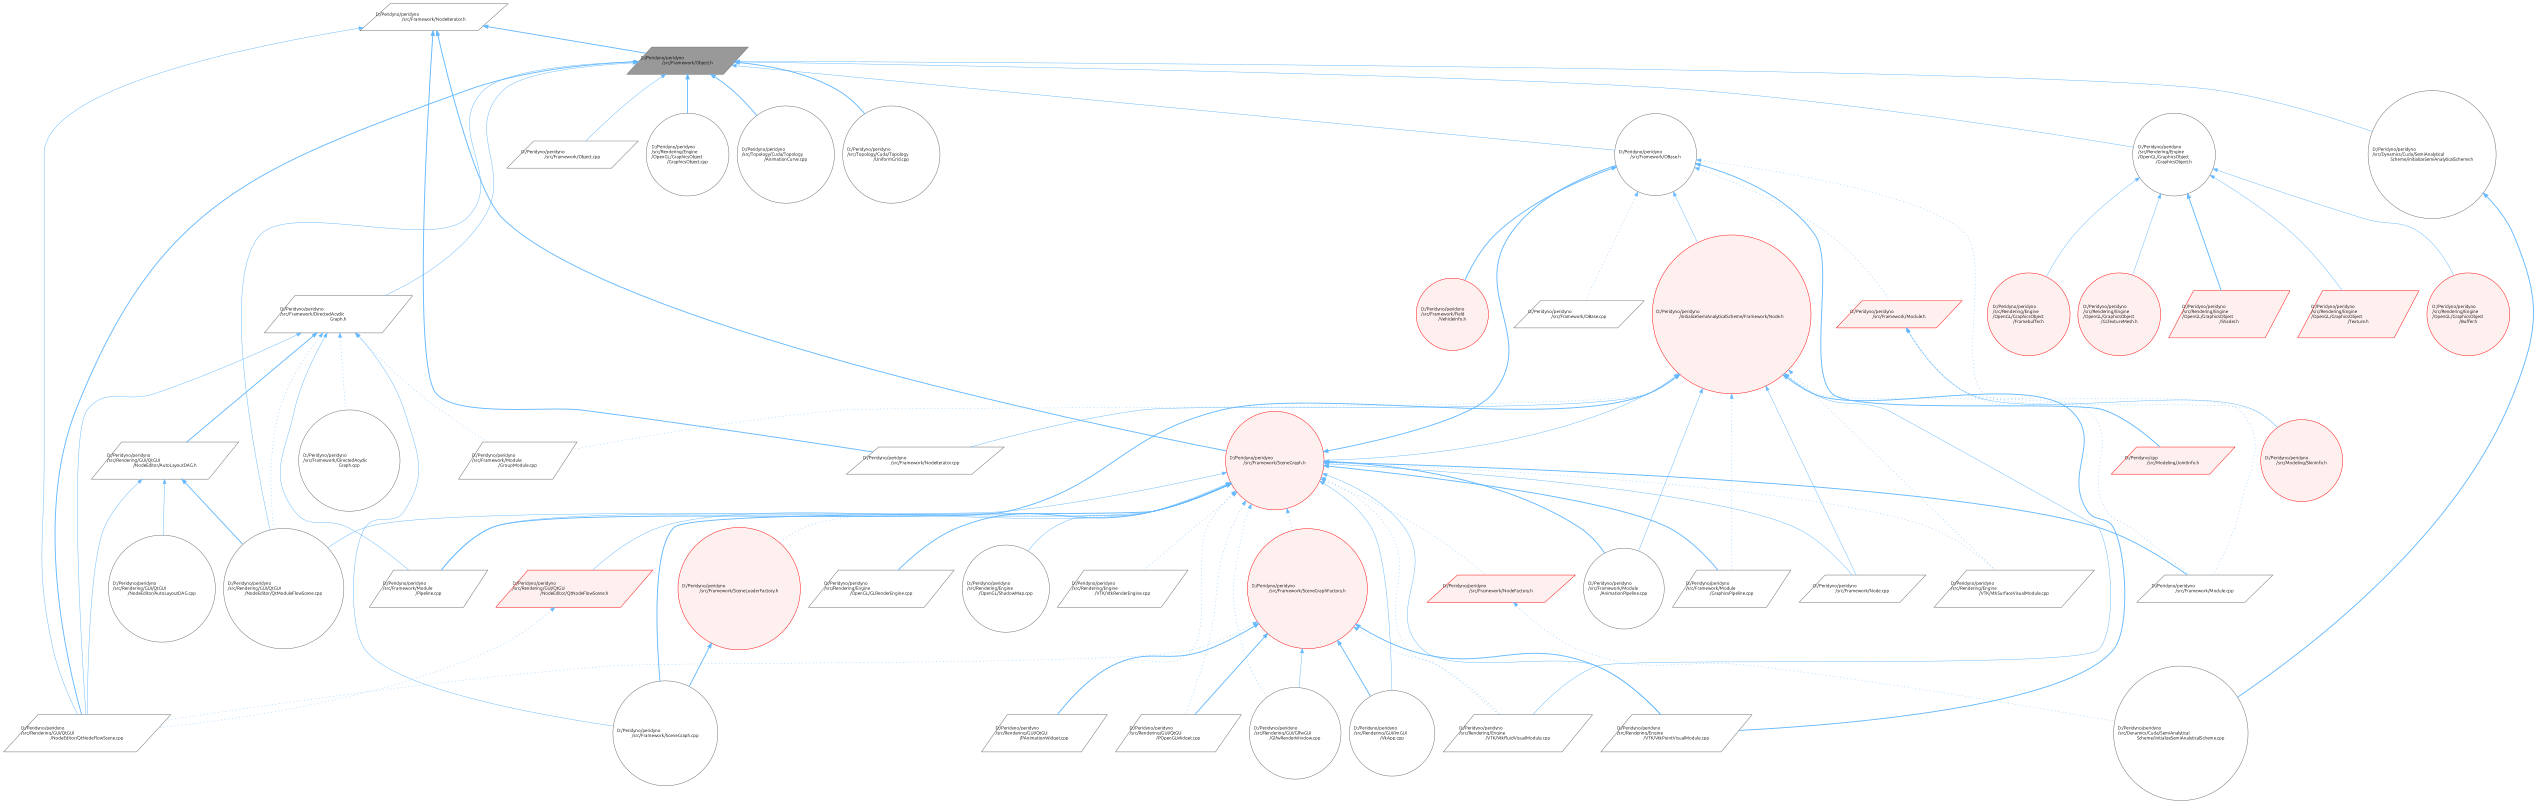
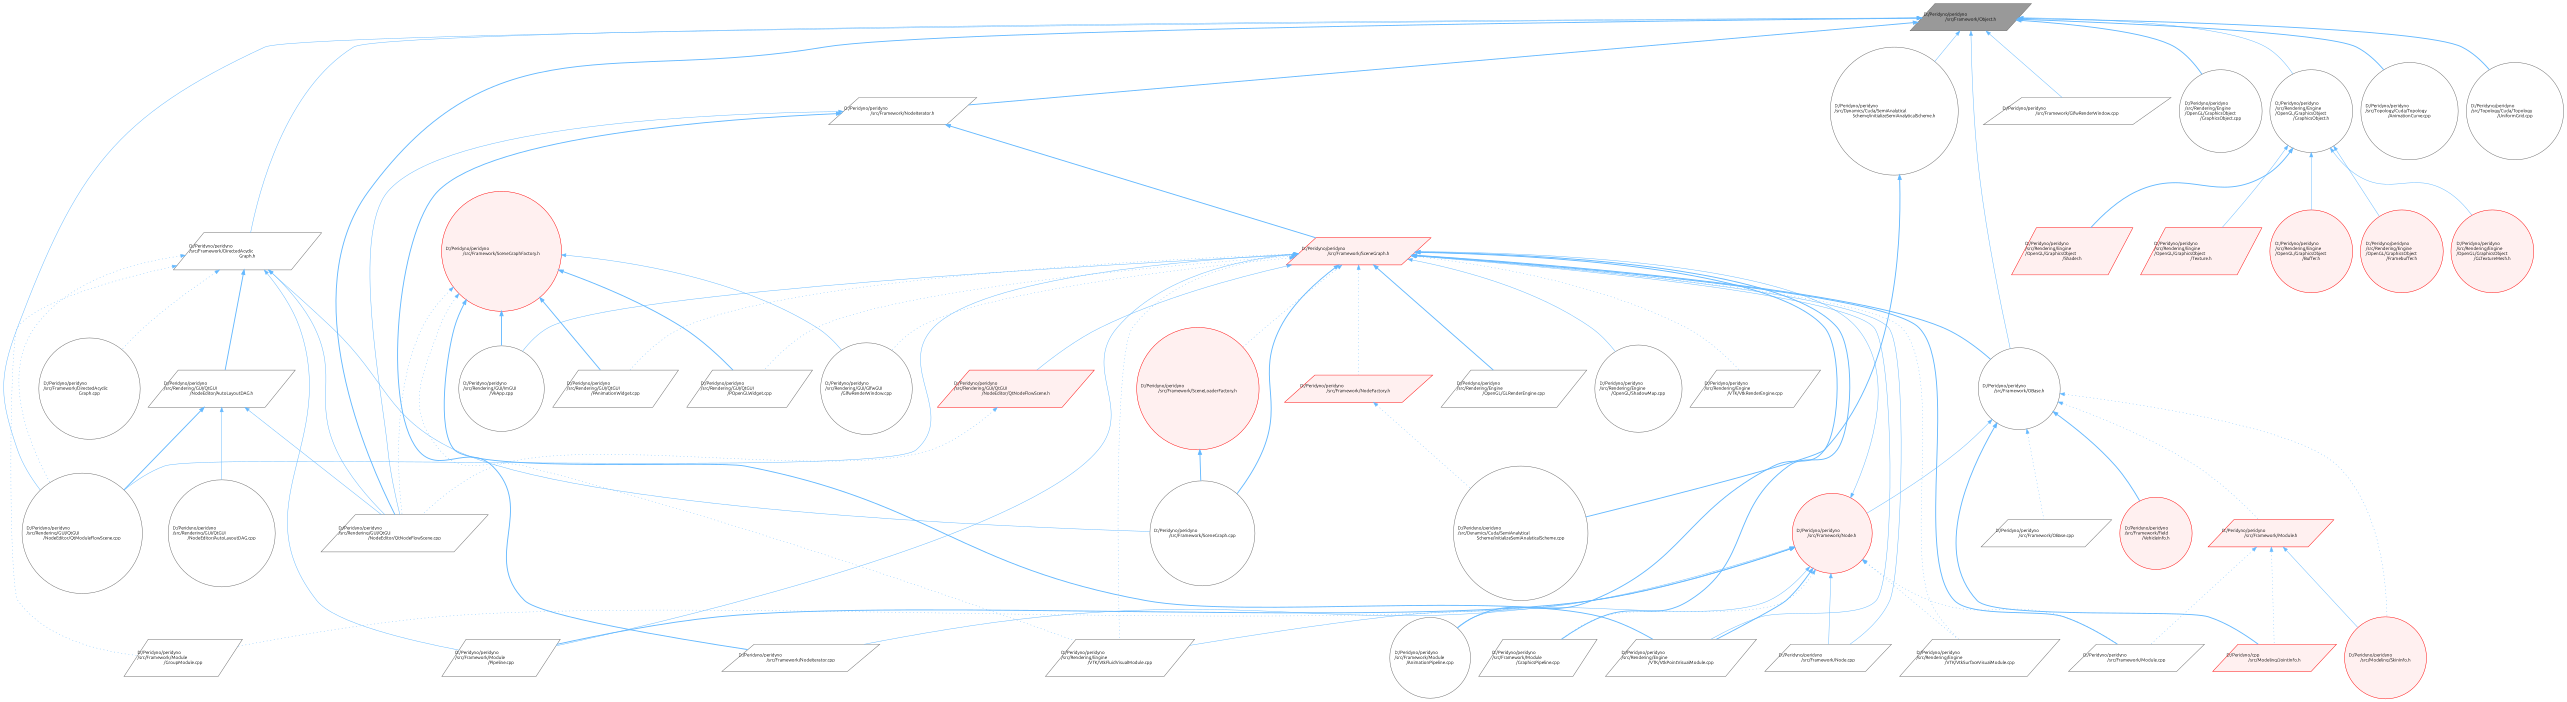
(567, 40) -> (1441, 64)
(573, 155) -> (2077, 111)
(1732, 314) -> (1832, 533)
(1275, 461) -> (1359, 251)
(1290, 522) -> none
